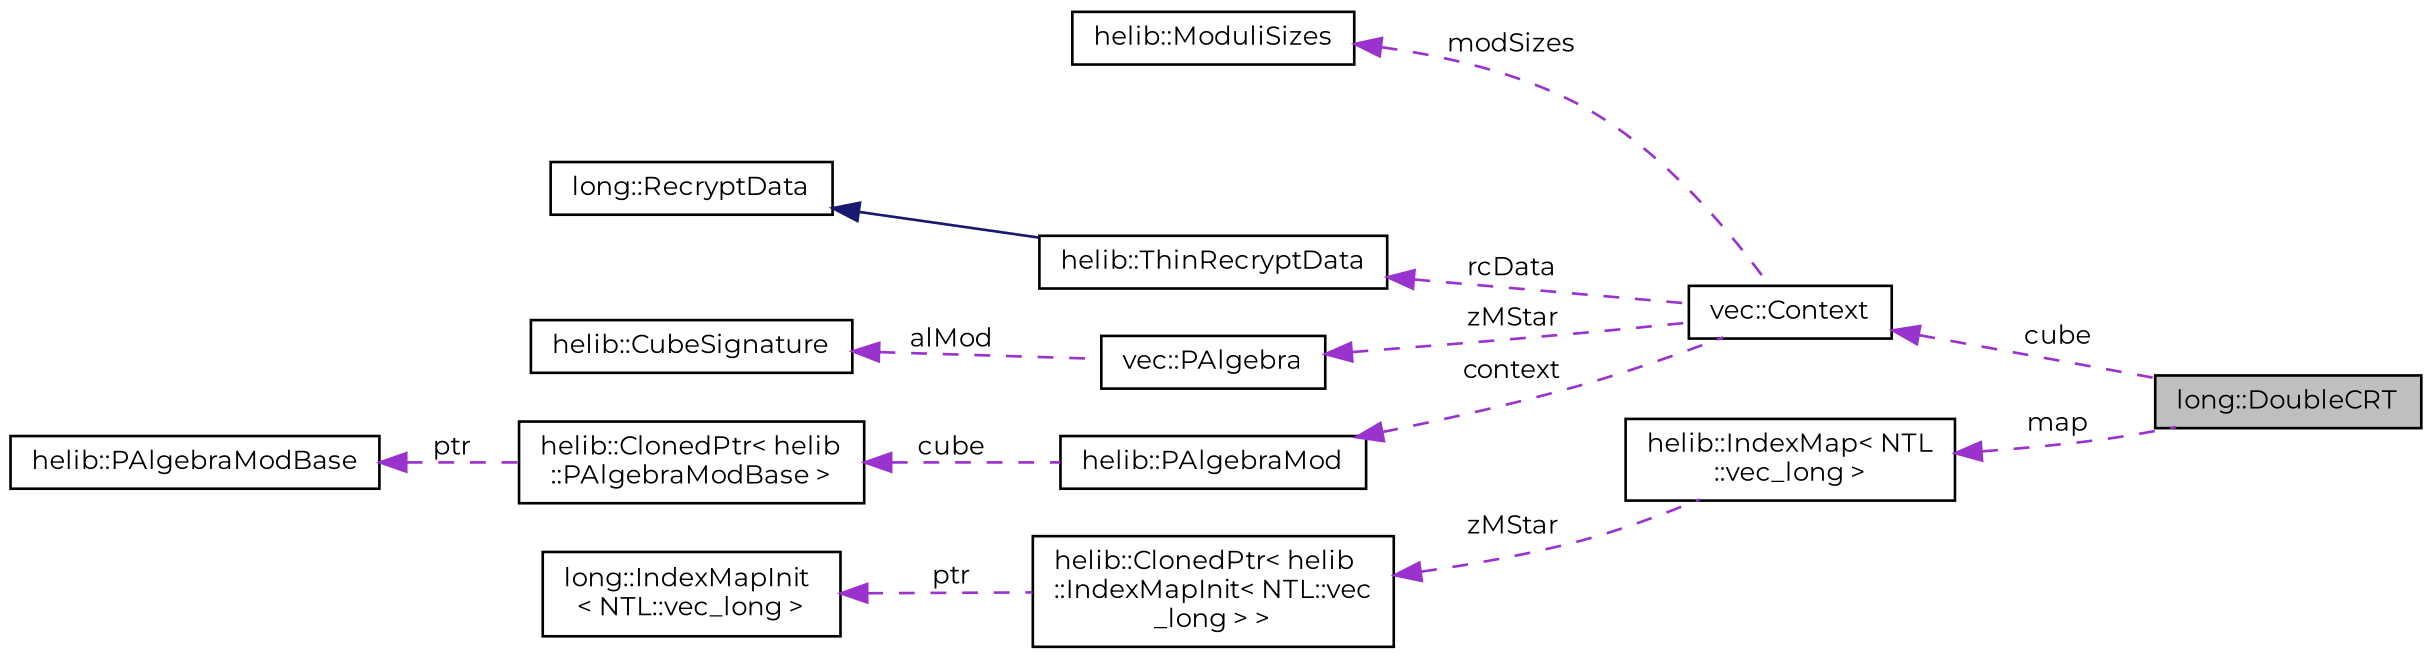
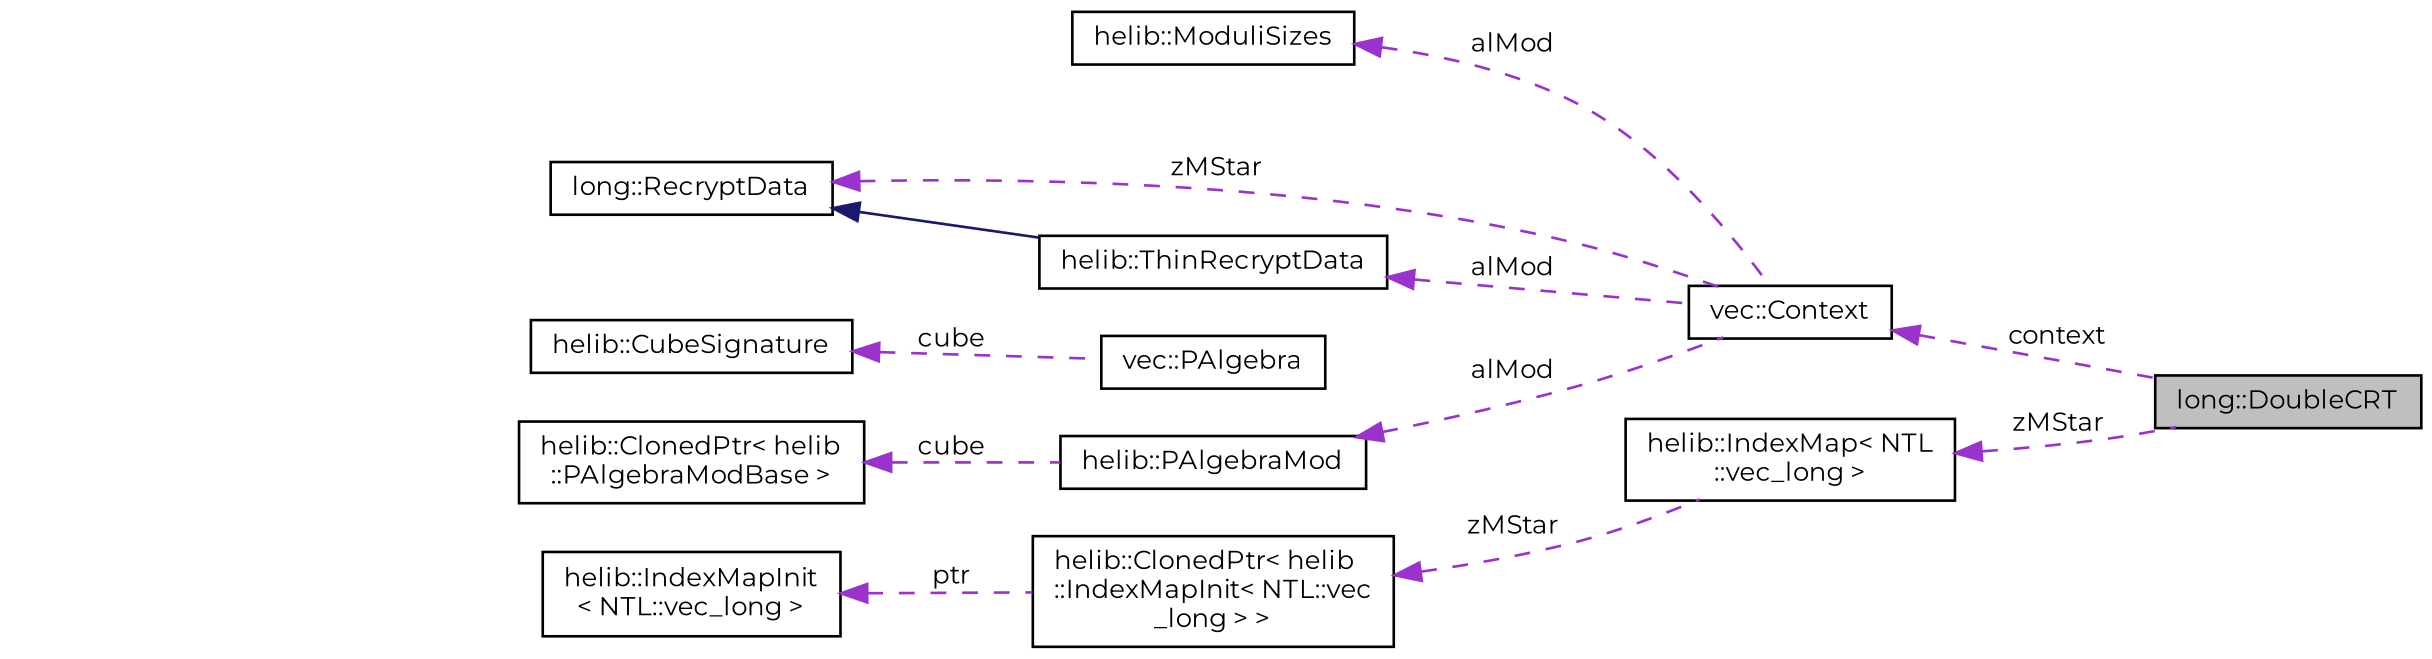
(1510, 45) -> (1510, 45)
(1510, 269) -> (1510, 269)
(2055, 337) -> (2055, 337)
(1521, 338) -> (1295, 197)
(948, 340) -> (948, 340)
(1510, 371) -> (1510, 371)
(2055, 424) -> (2055, 424)
(195, 462) -> none
(692, 594) -> (692, 594)
